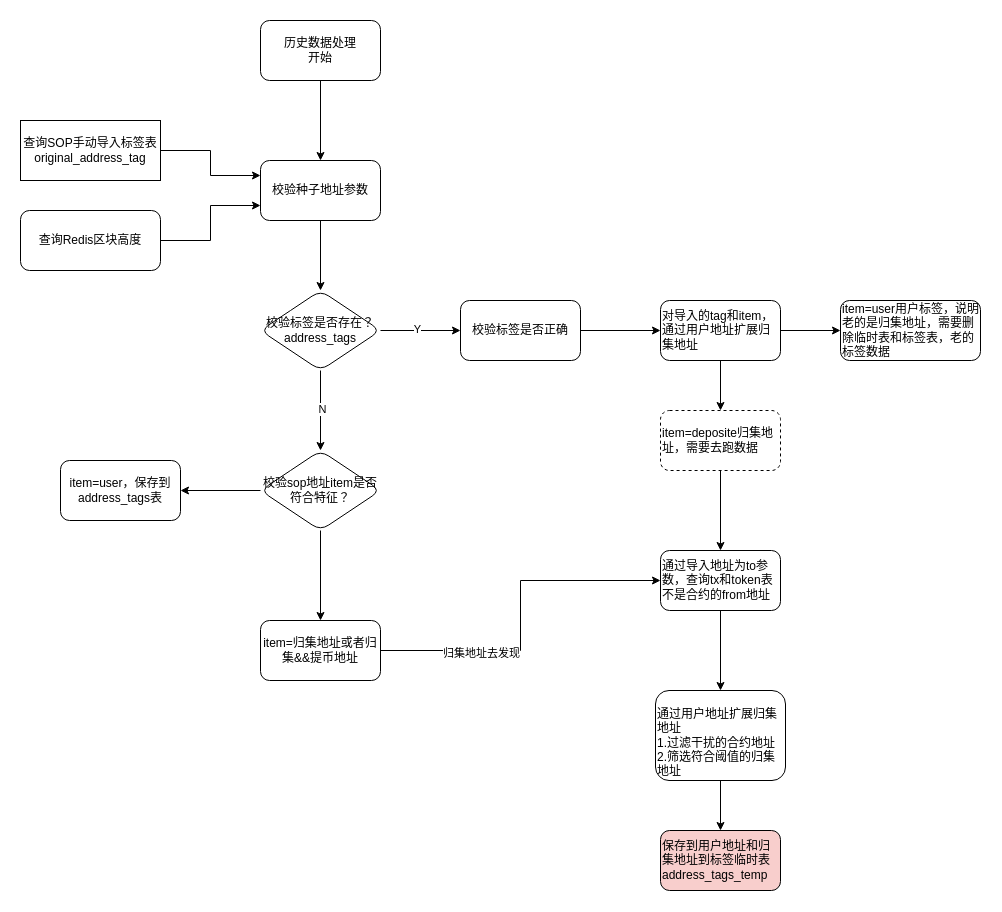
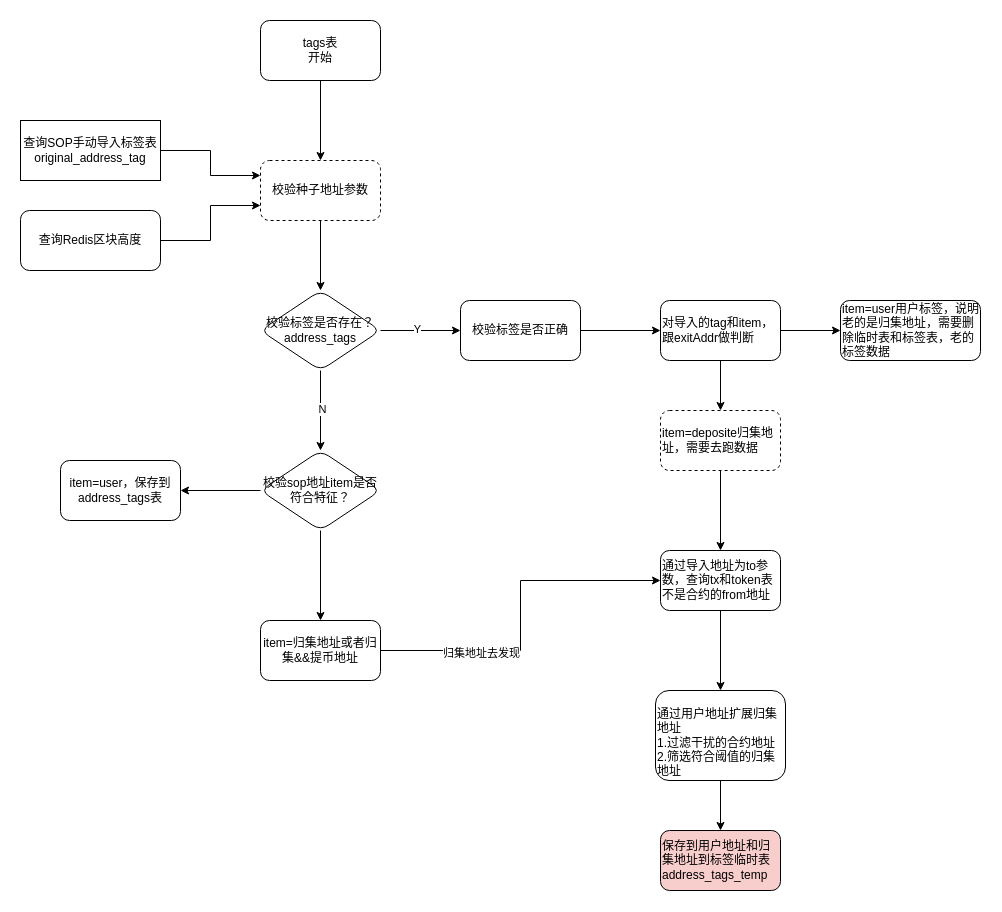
(321, 51) -> (321, 51)
(321, 191) -> (321, 191)
(722, 331) -> (722, 331)
